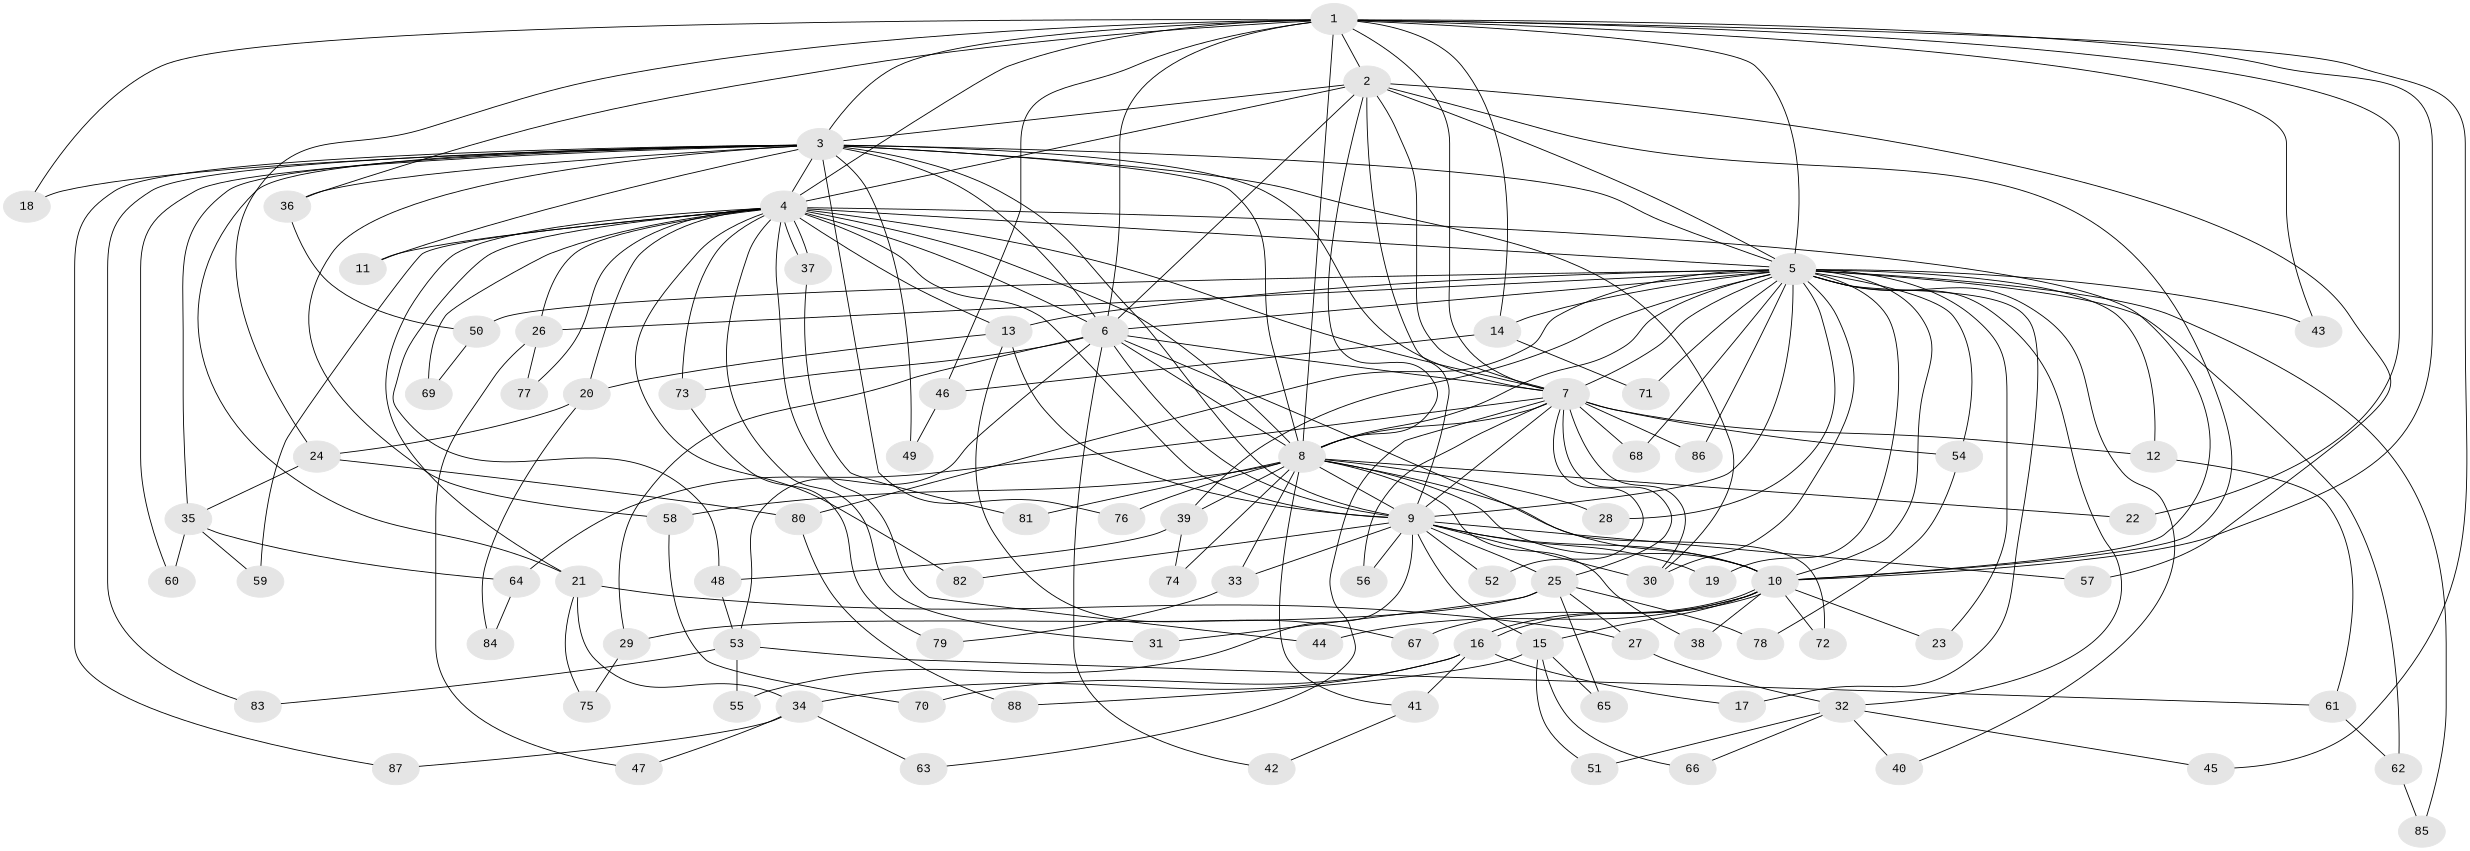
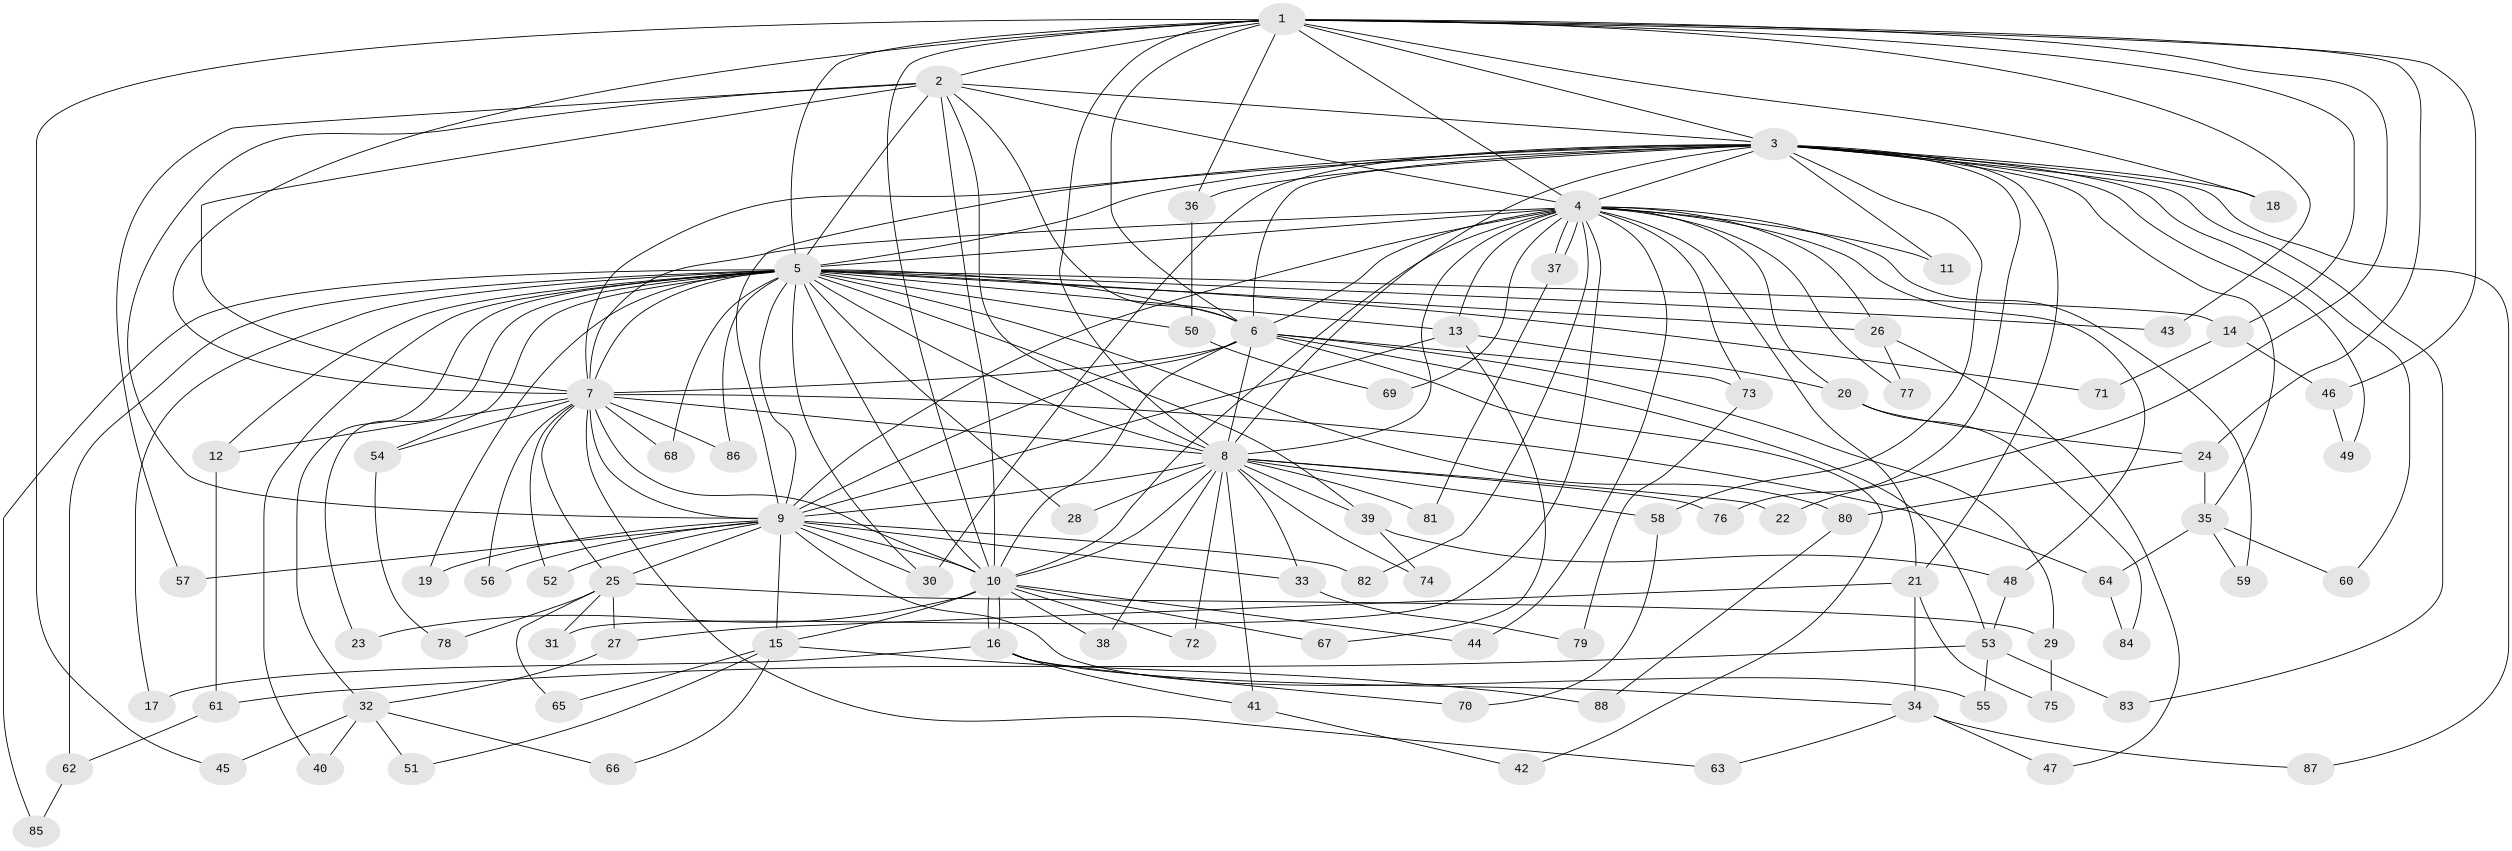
(1675, 497) -> (763, 495)
